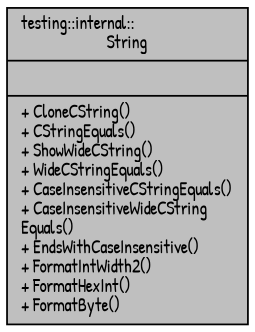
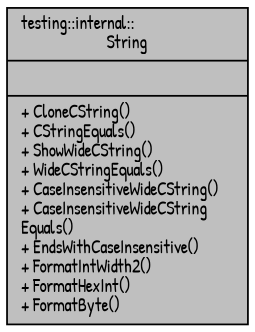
(127, 190) -> (120, 190)
